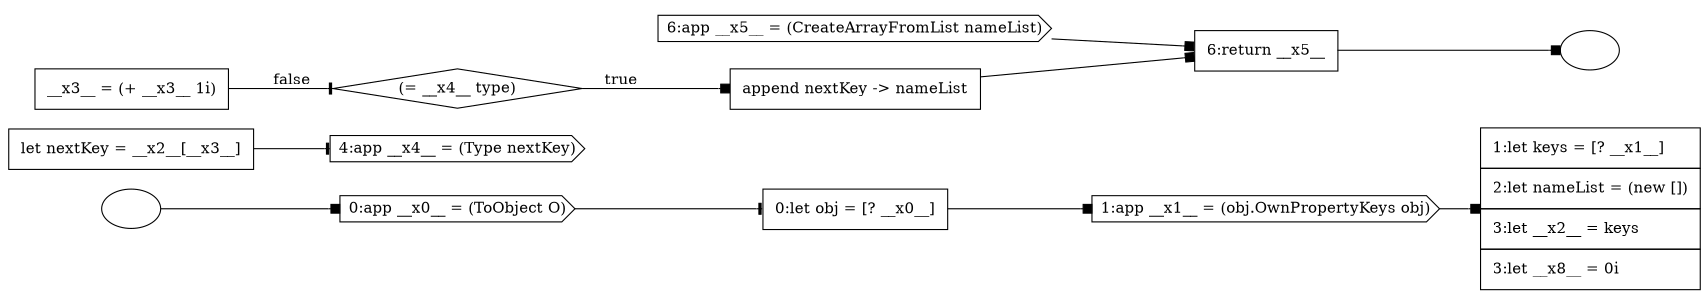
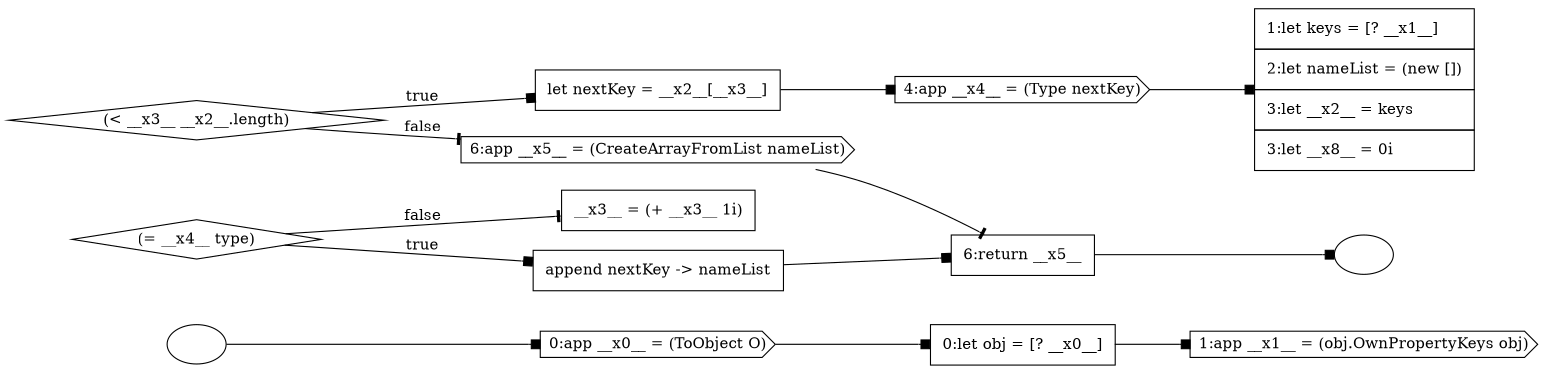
(1117, 42) -> (899, 195)
(278, 89) -> (420, 225)
none -> (197, 120)
(289, 149) -> (832, 90)
(666, 209) -> (847, 344)
(1454, 209) -> (1196, 90)
